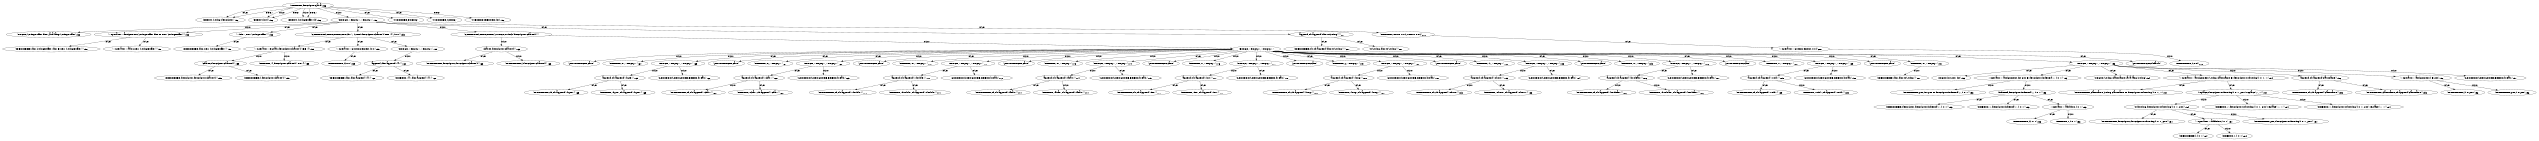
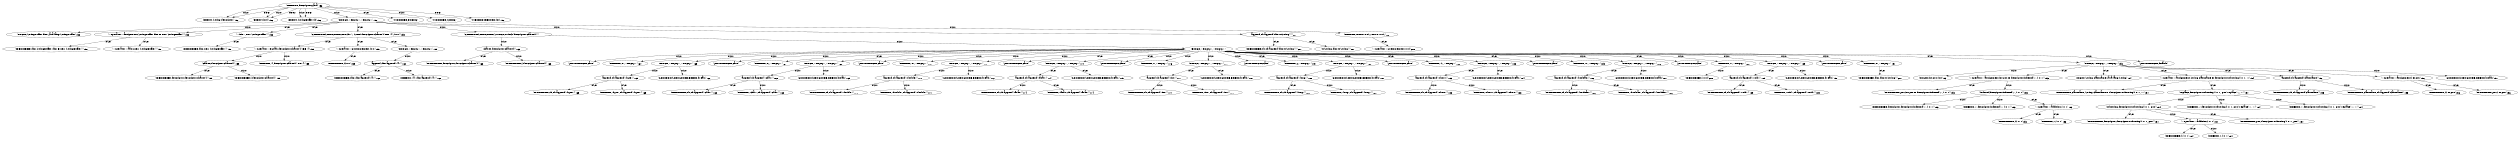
(2005, 51) -> (1717, 70)
(1060, 64) -> none
